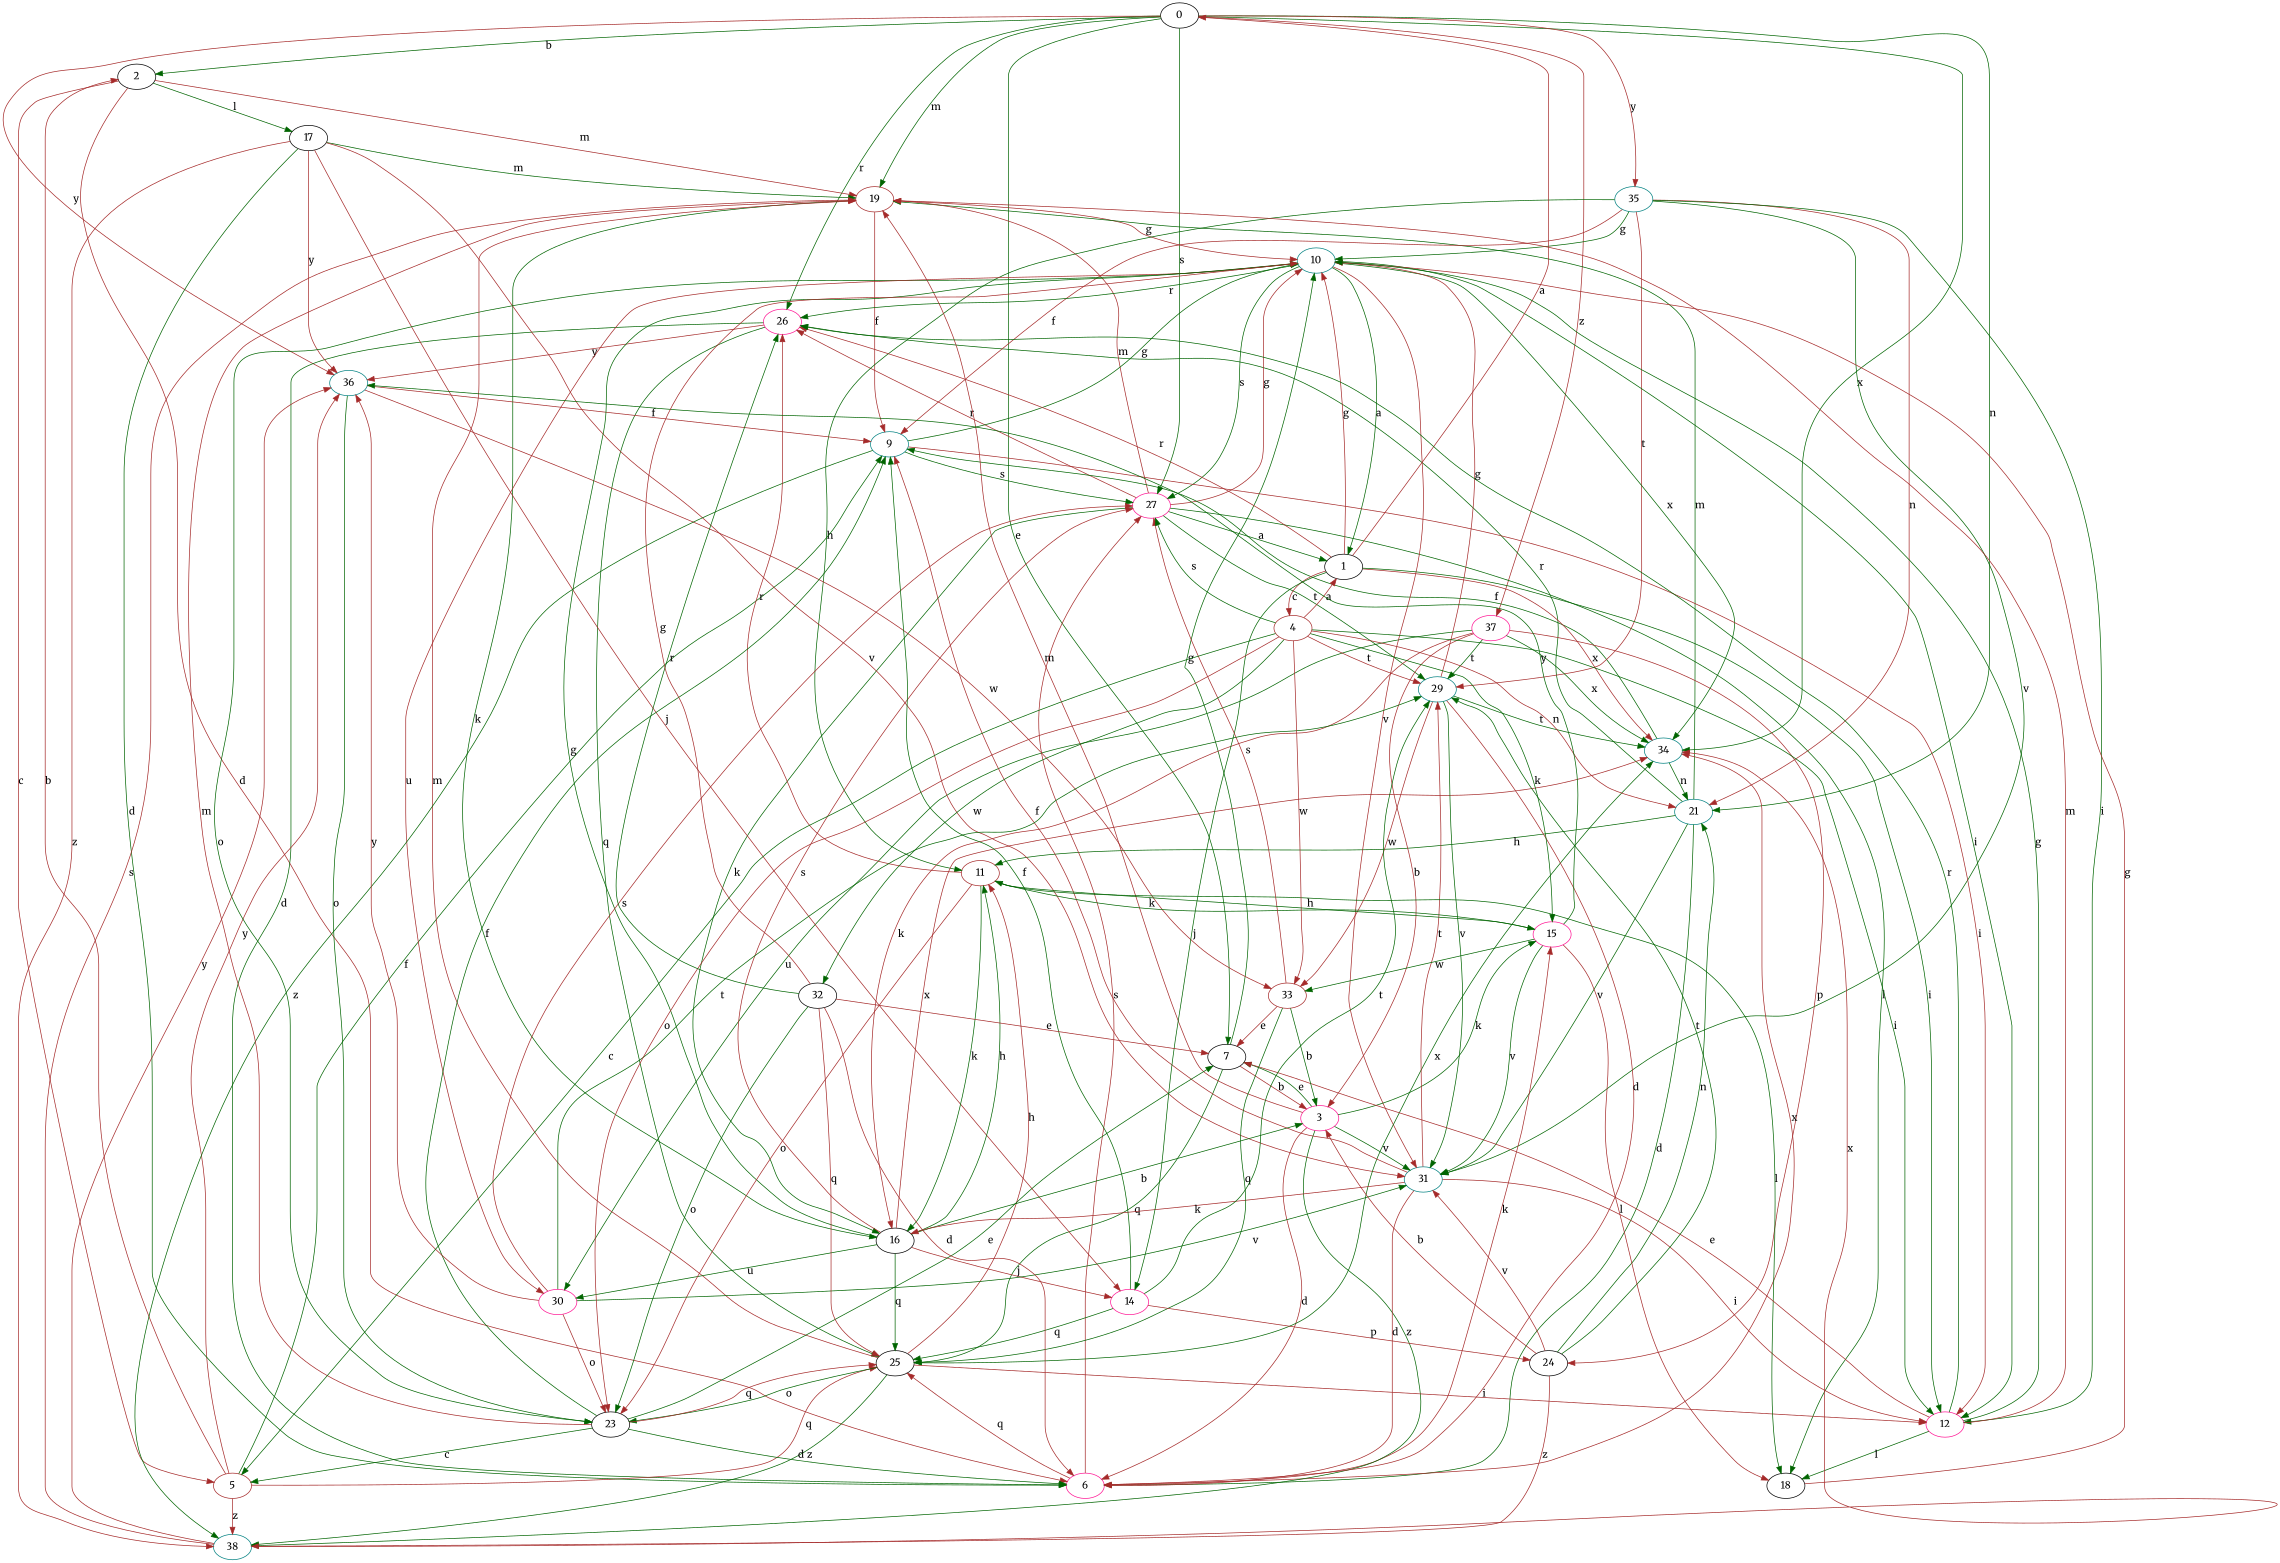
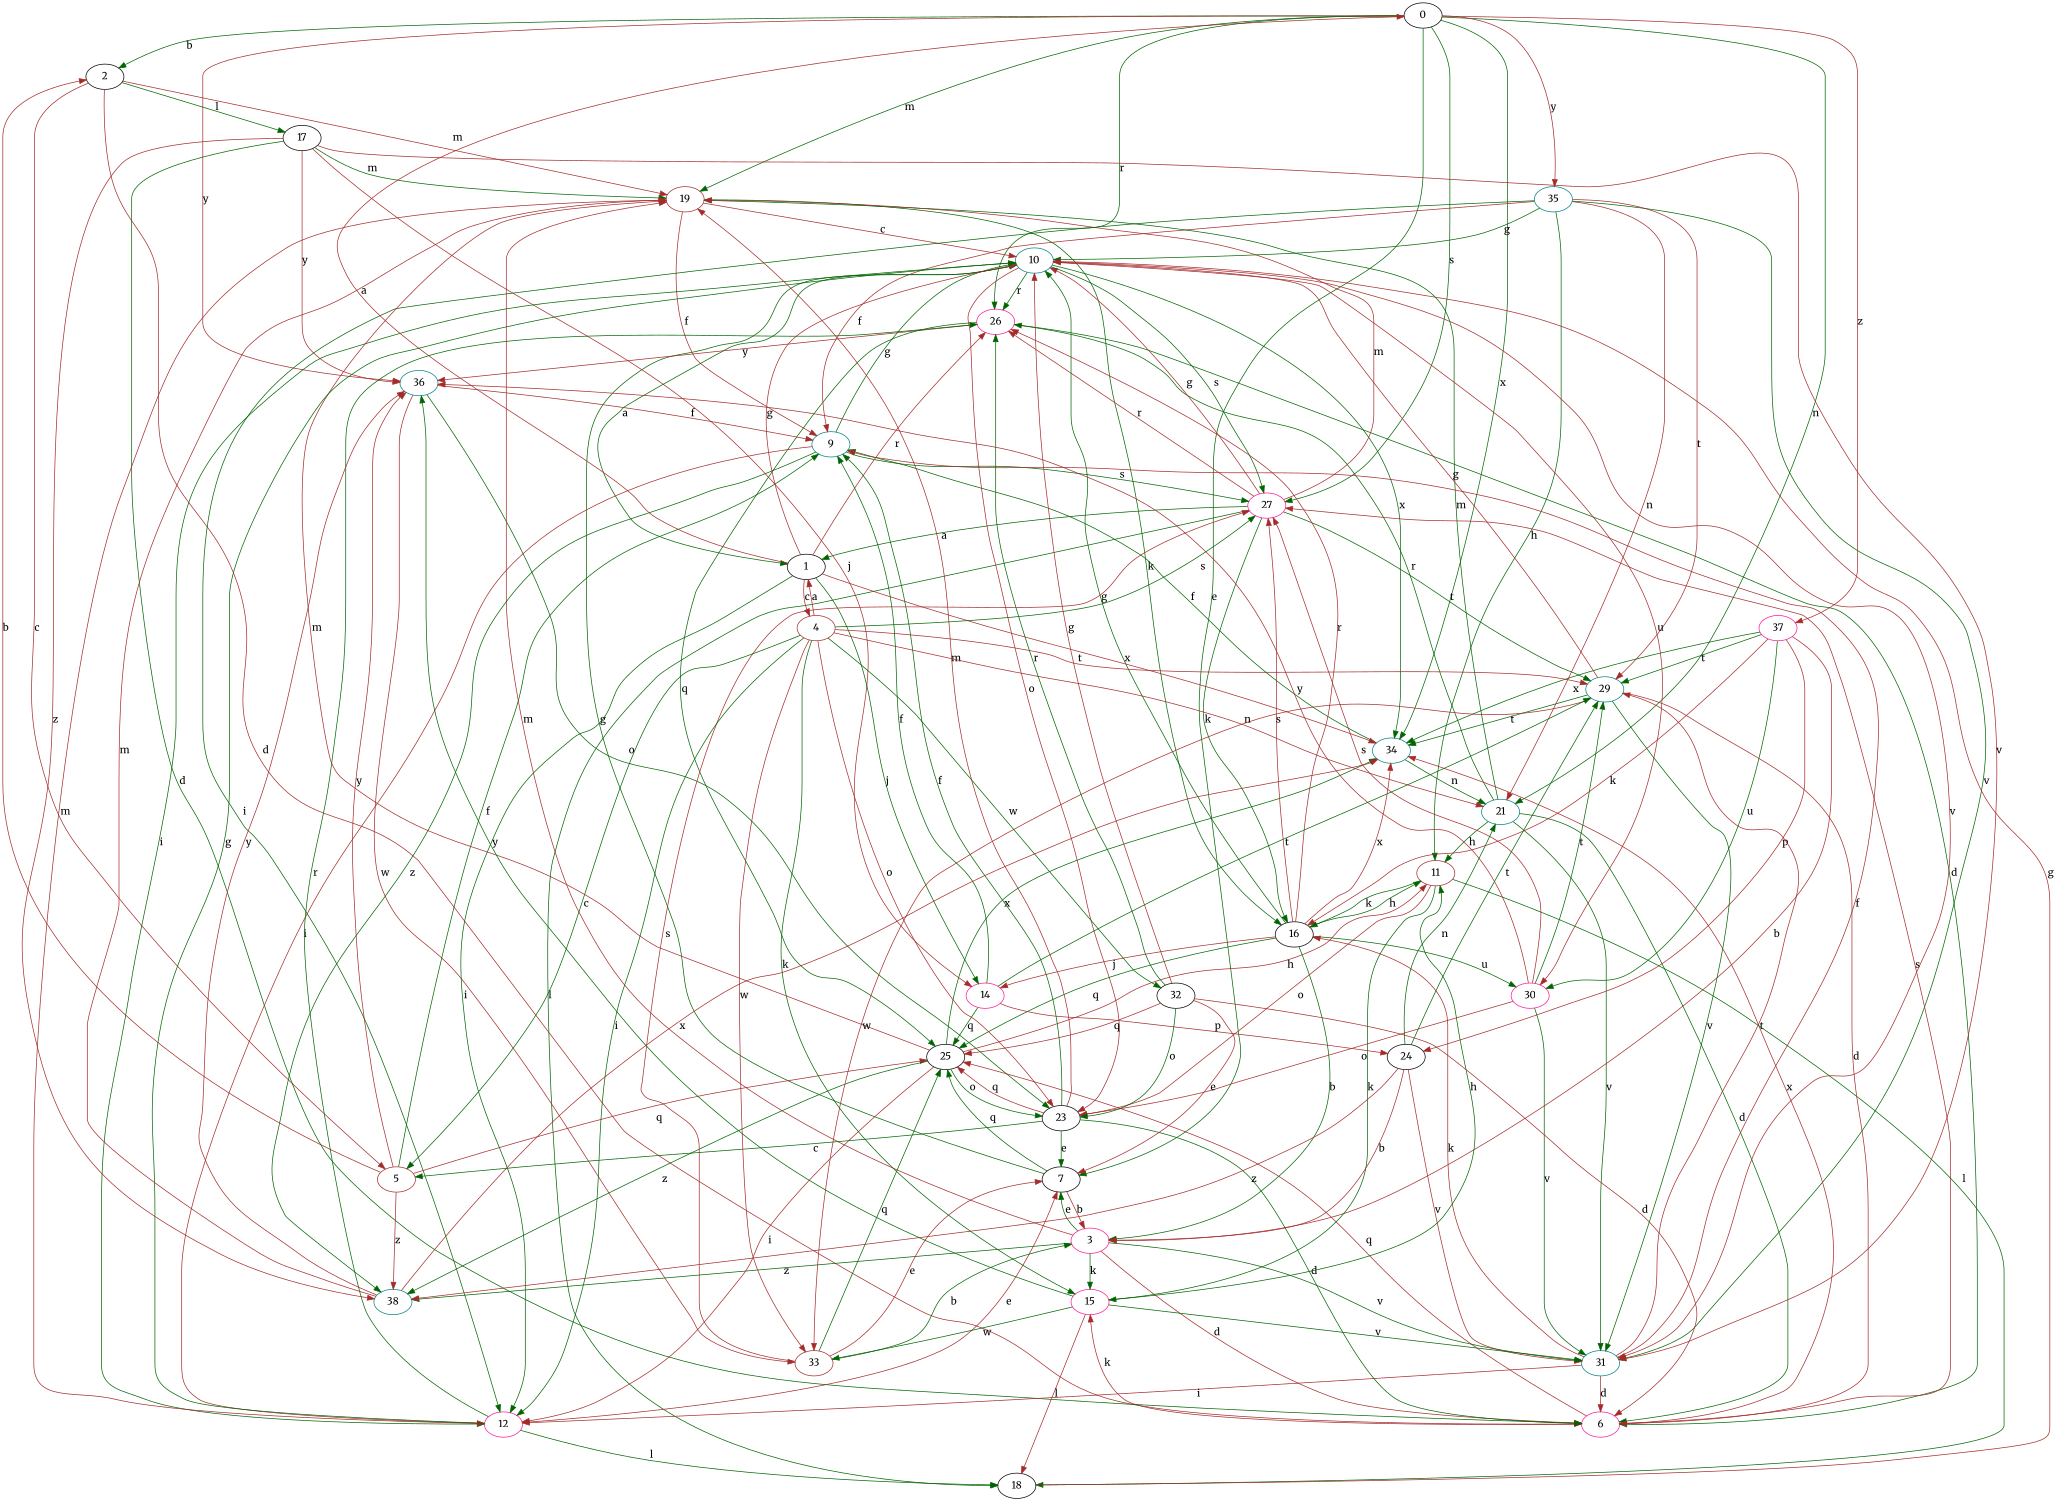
(1149, 230) -> (883, 230)
(234, 466) -> (1024, 686)
(748, 670) -> (1324, 546)
(131, 873) -> (125, 751)
